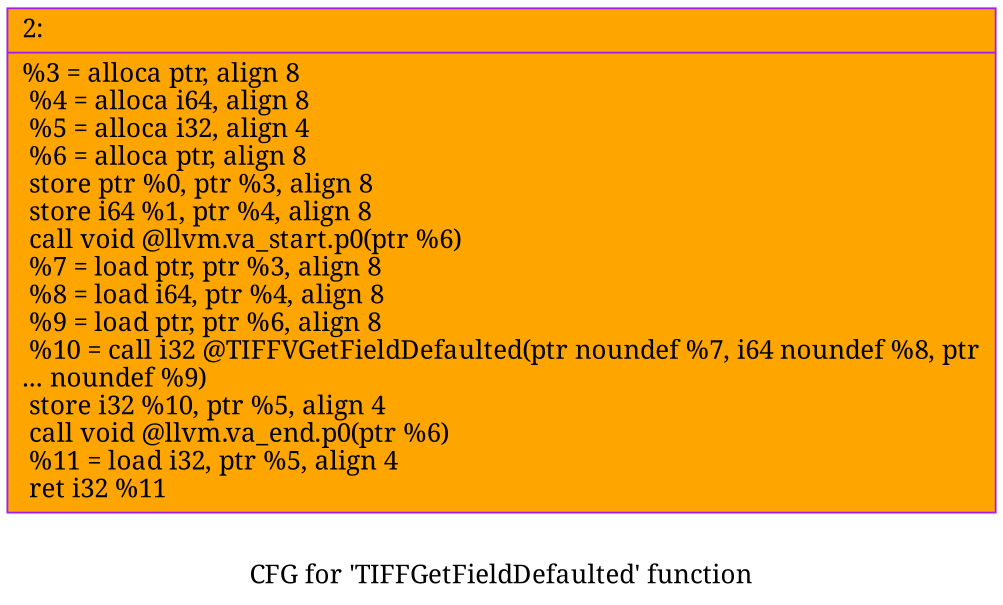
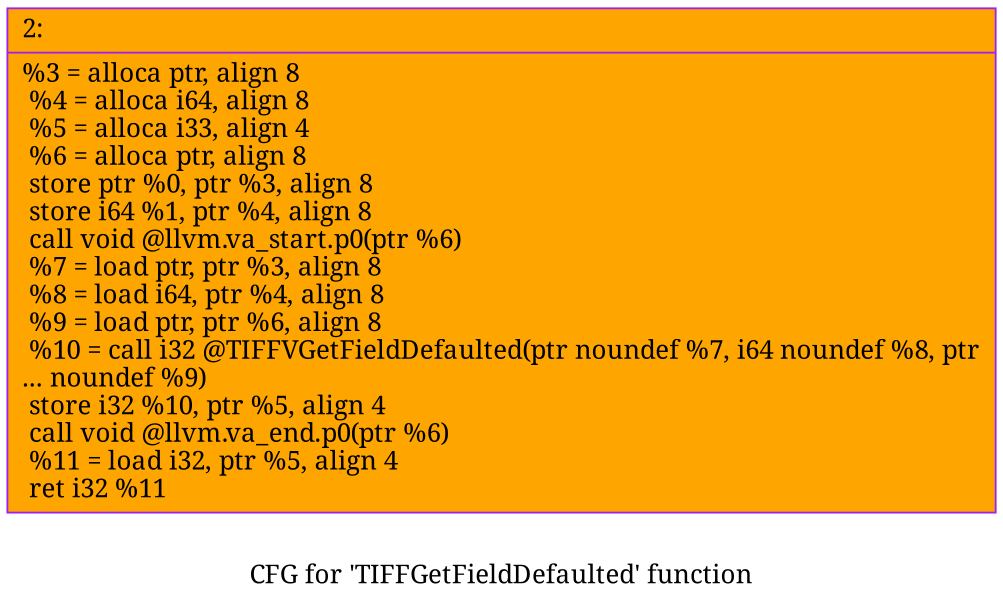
(166, 129) -> (166, 129)
